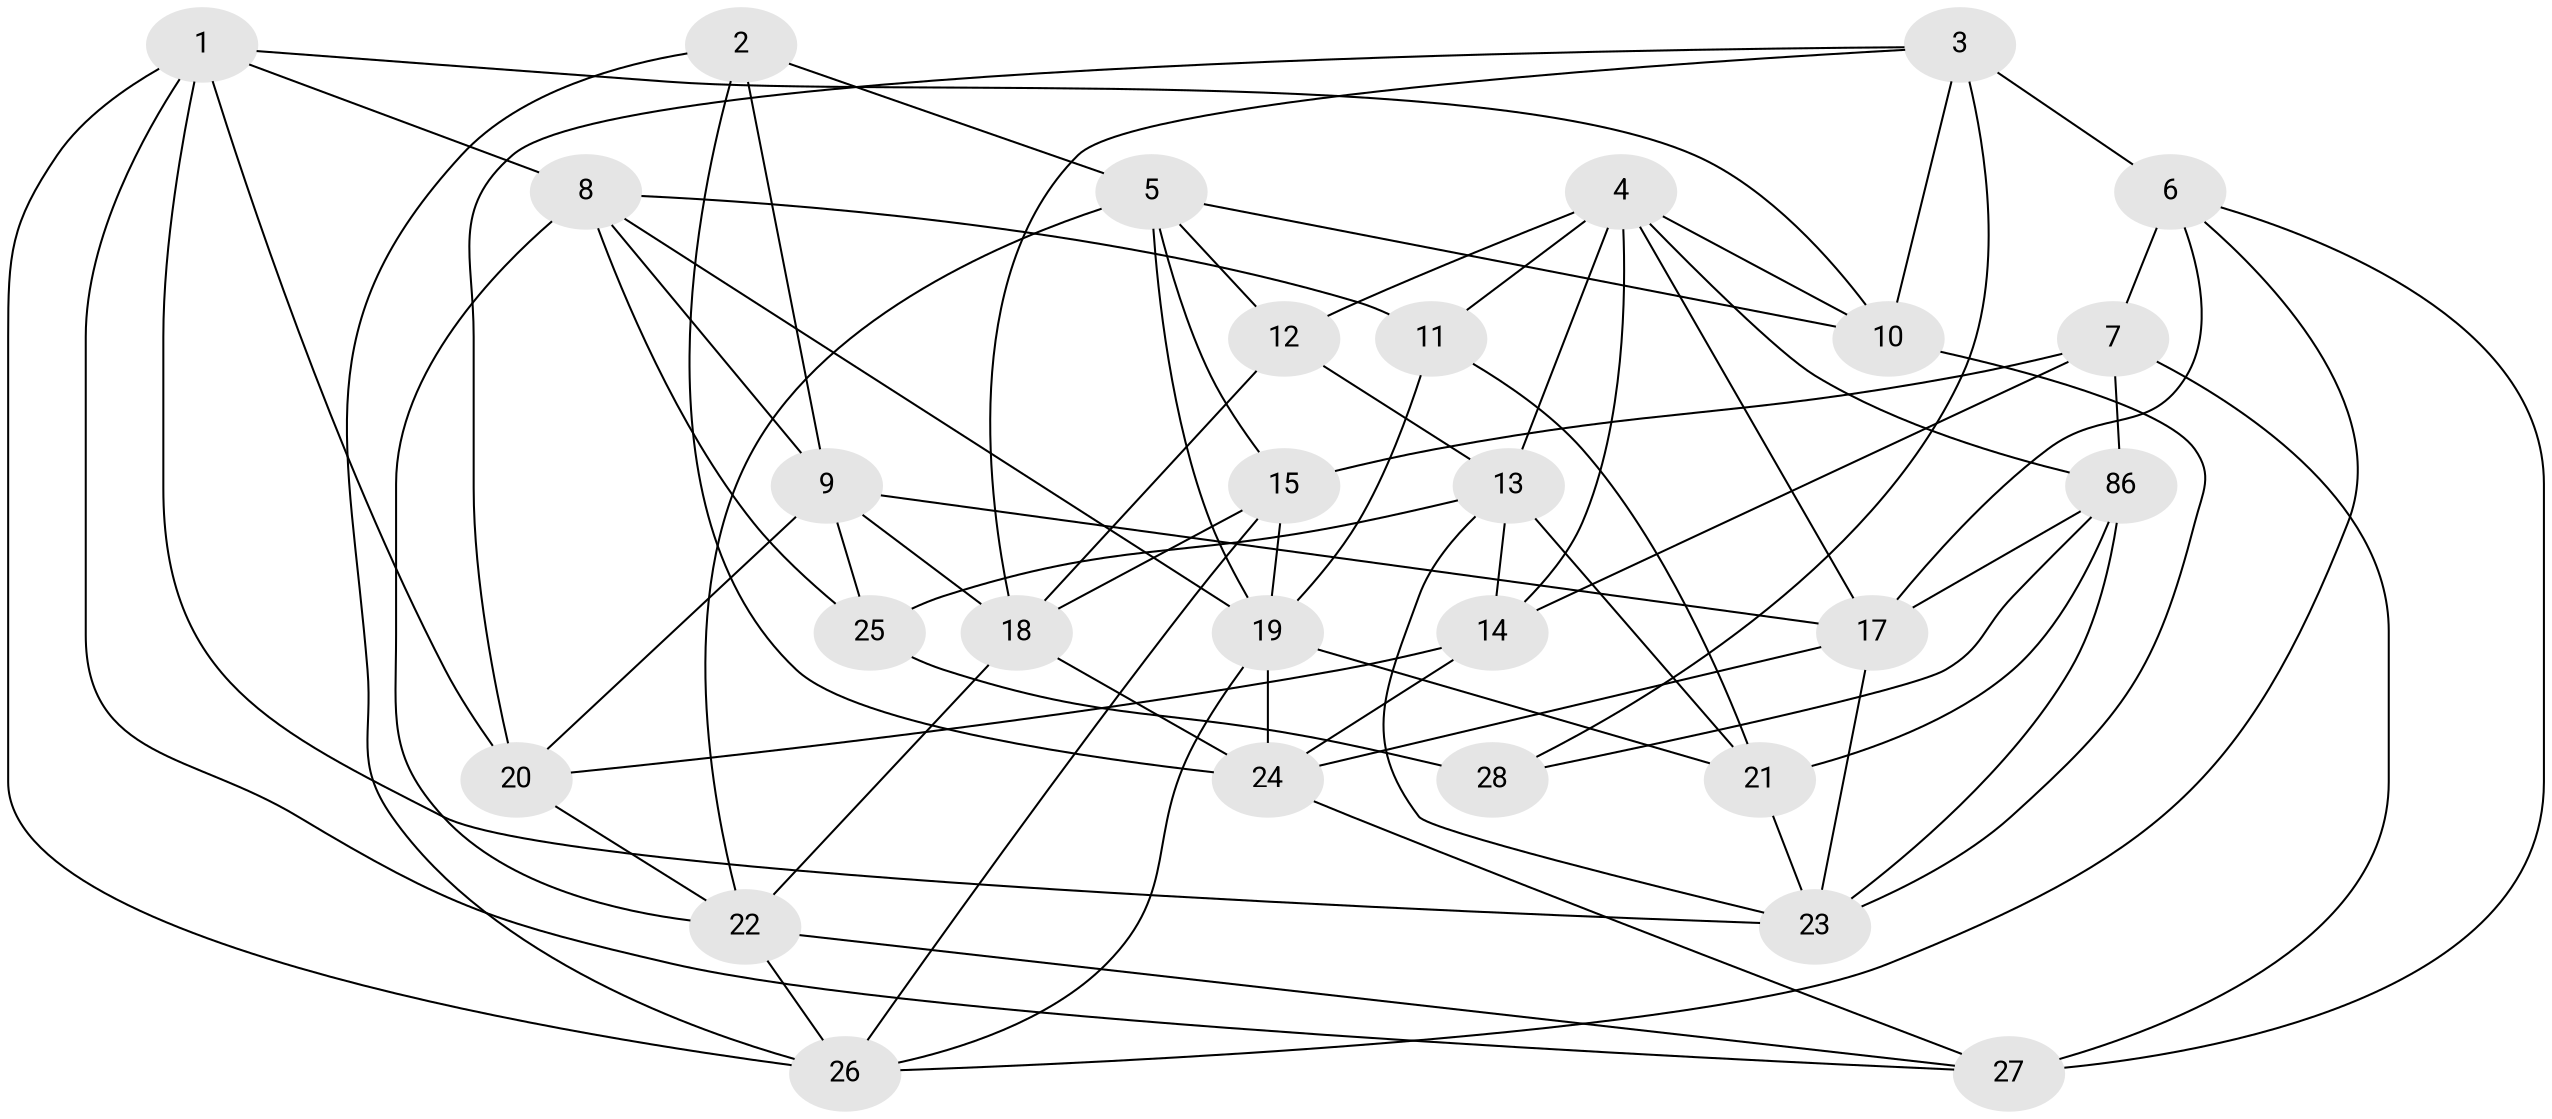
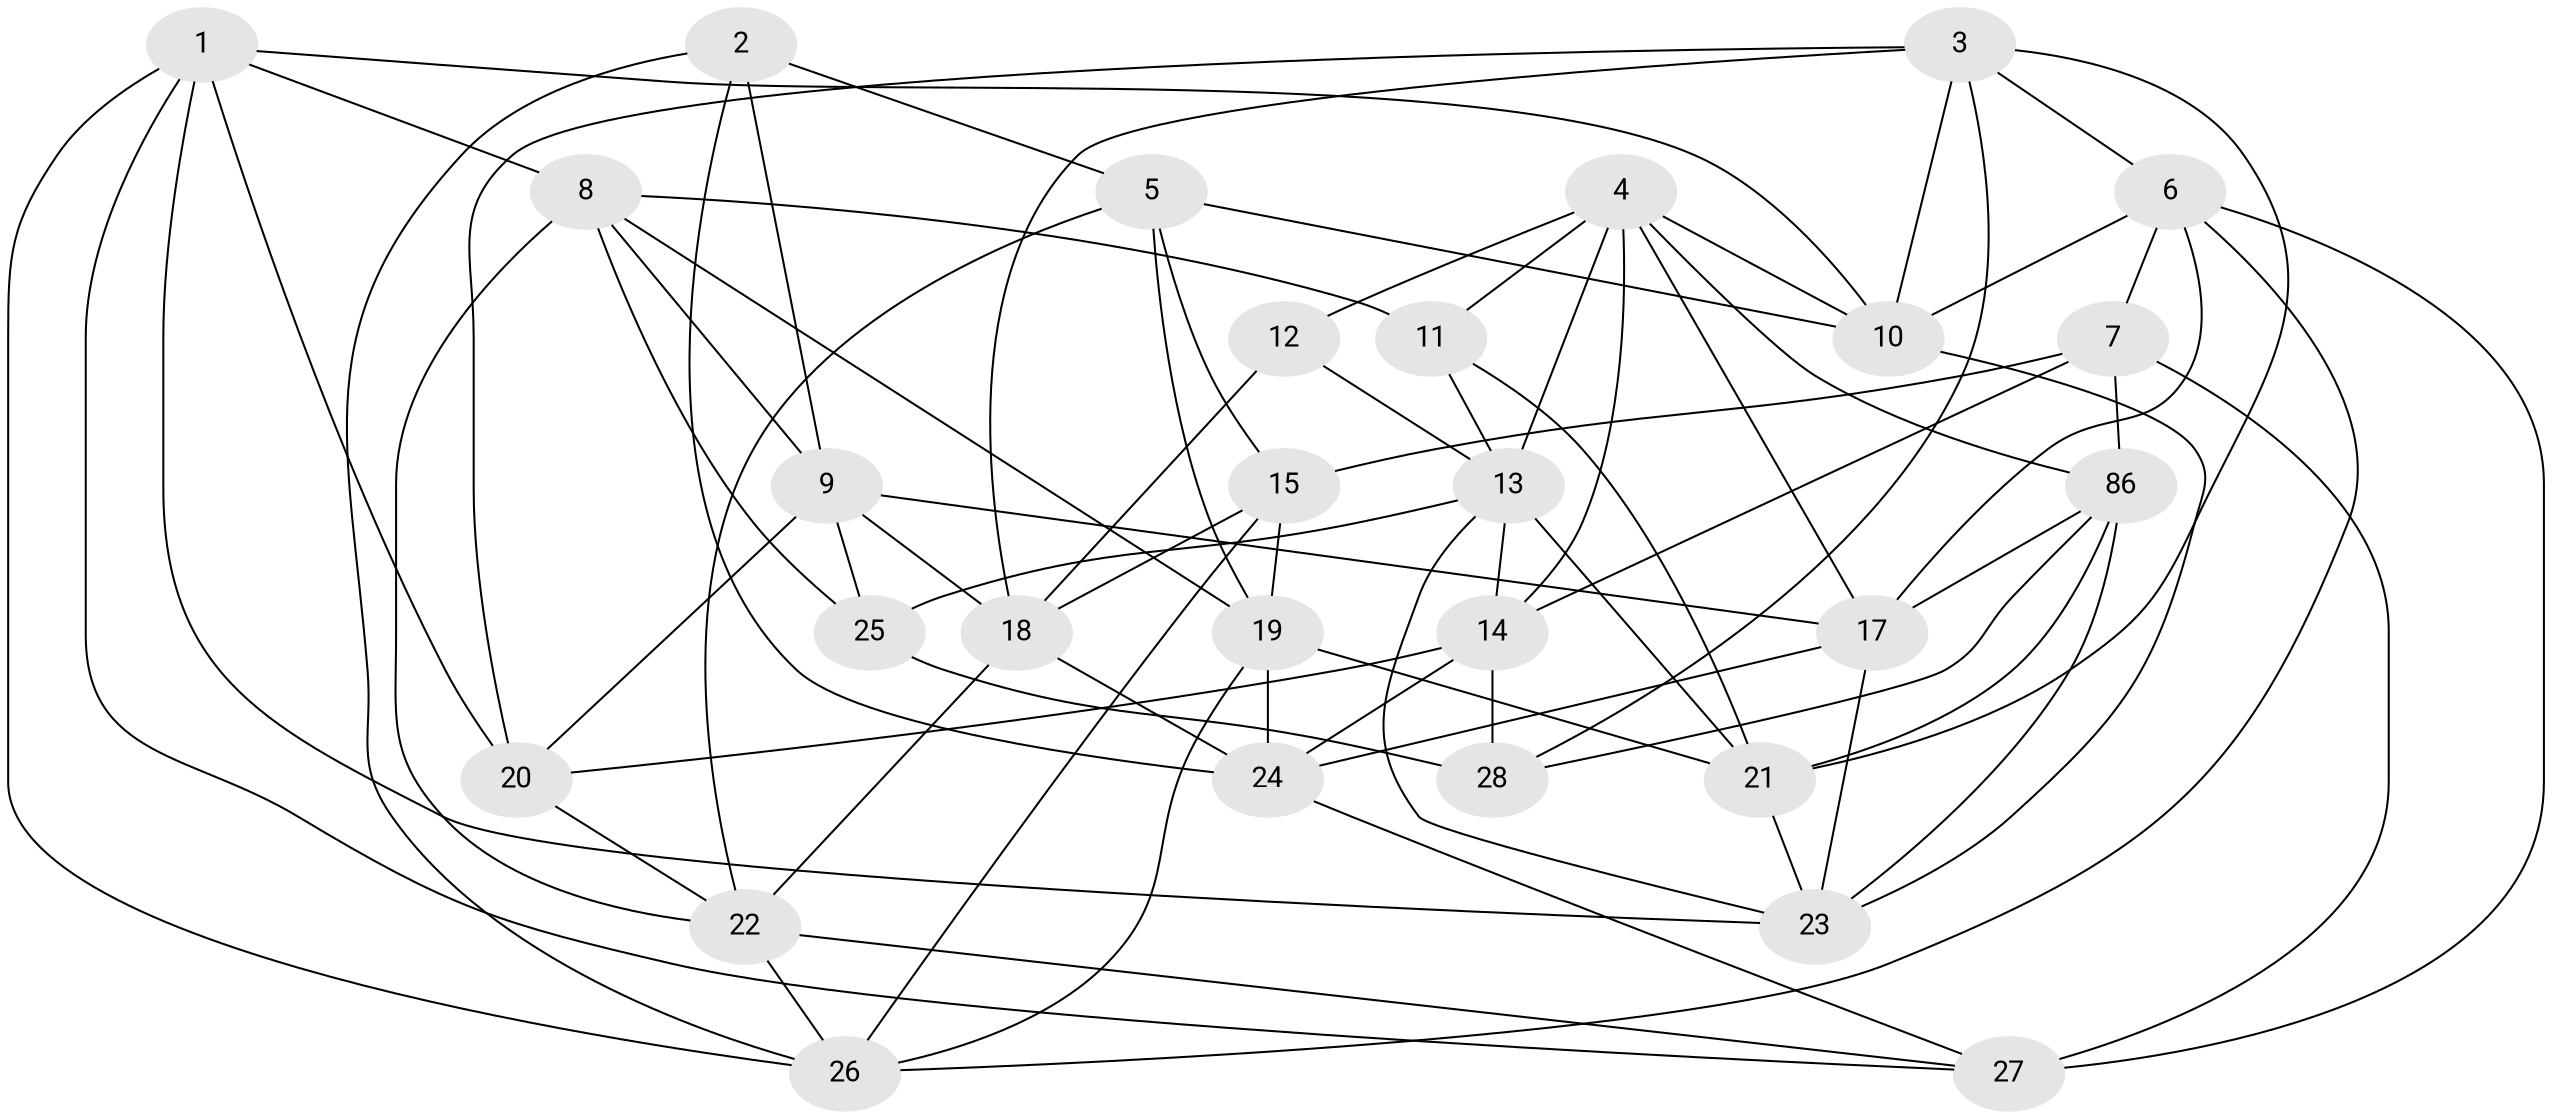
(1204, 251) -> none
none -> (2030, 265)
none -> (2235, 441)
(1373, 495) -> (1470, 413)
none -> (1492, 707)
